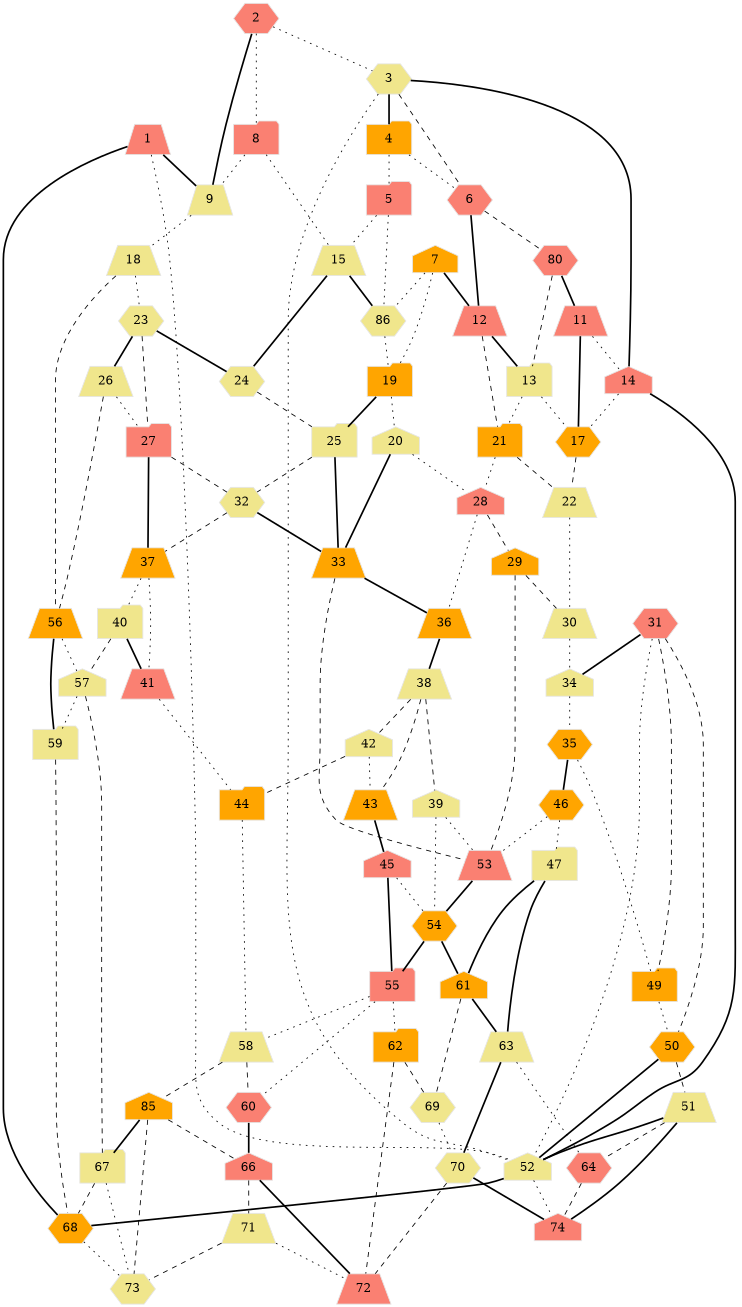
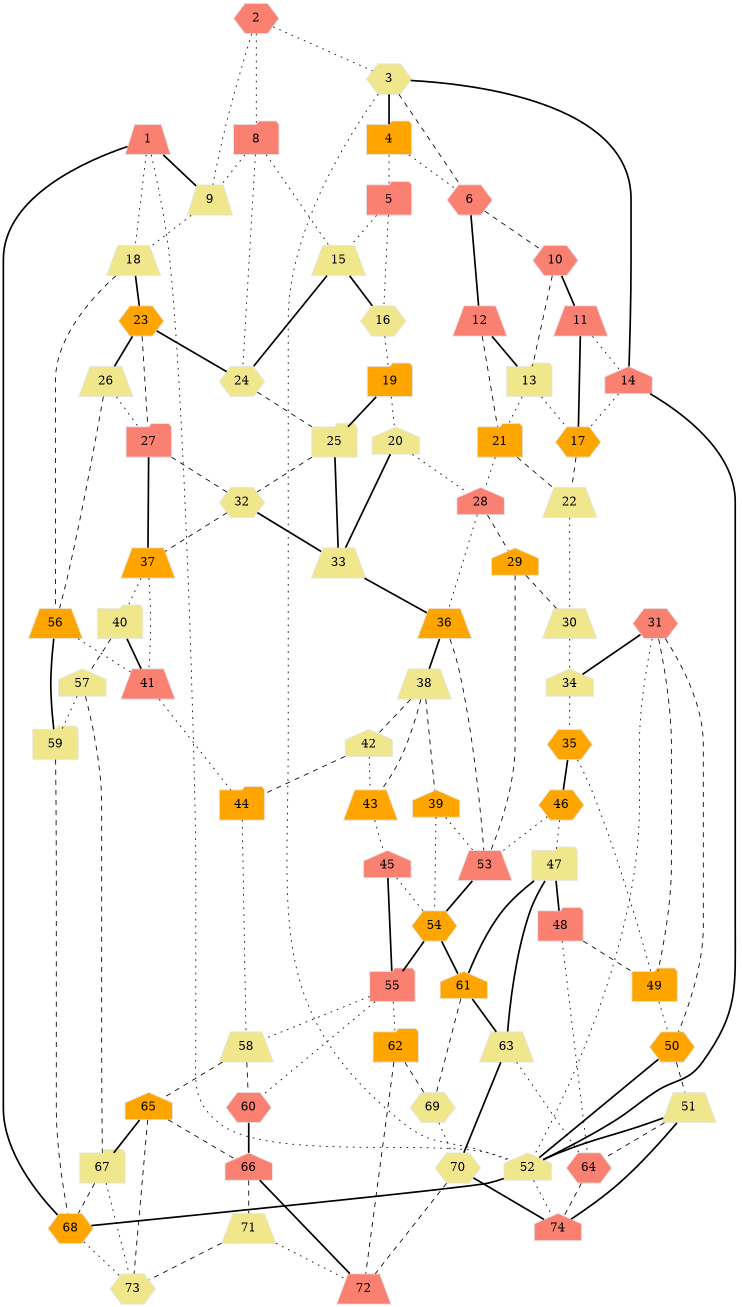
(230, 109) -> (230, 109)
none -> (141, 200)
none -> (249, 260)
(435, 260) -> none
(555, 260) -> (555, 260)
(137, 291) -> (137, 291)
(141, 321) -> (141, 321)
(383, 321) -> (383, 321)
(339, 563) -> (339, 563)
(69, 655) -> (106, 656)
(320, 759) -> (472, 744)
(436, 805) -> (436, 805)
(378, 831) -> (379, 836)
none -> (560, 926)
(149, 1107) -> (149, 1107)
